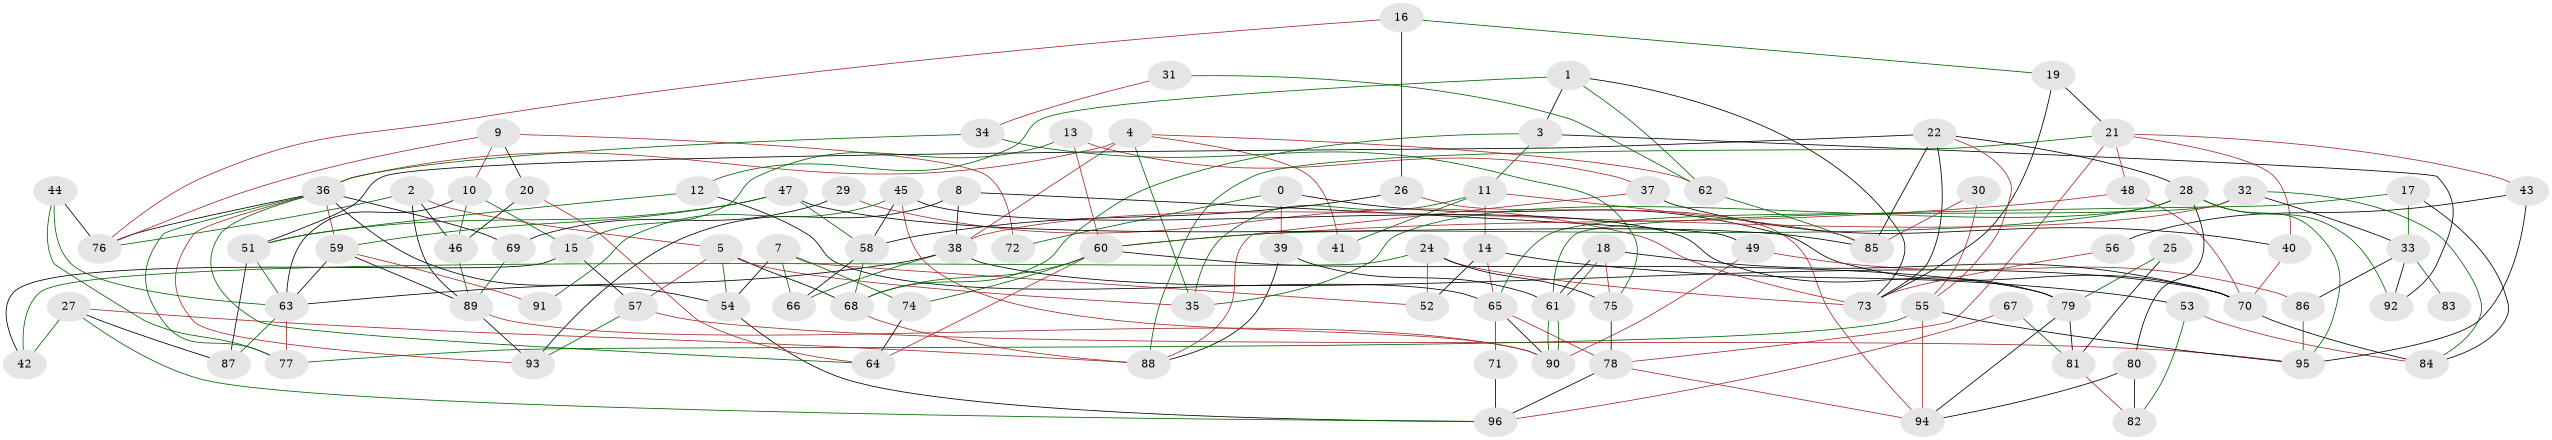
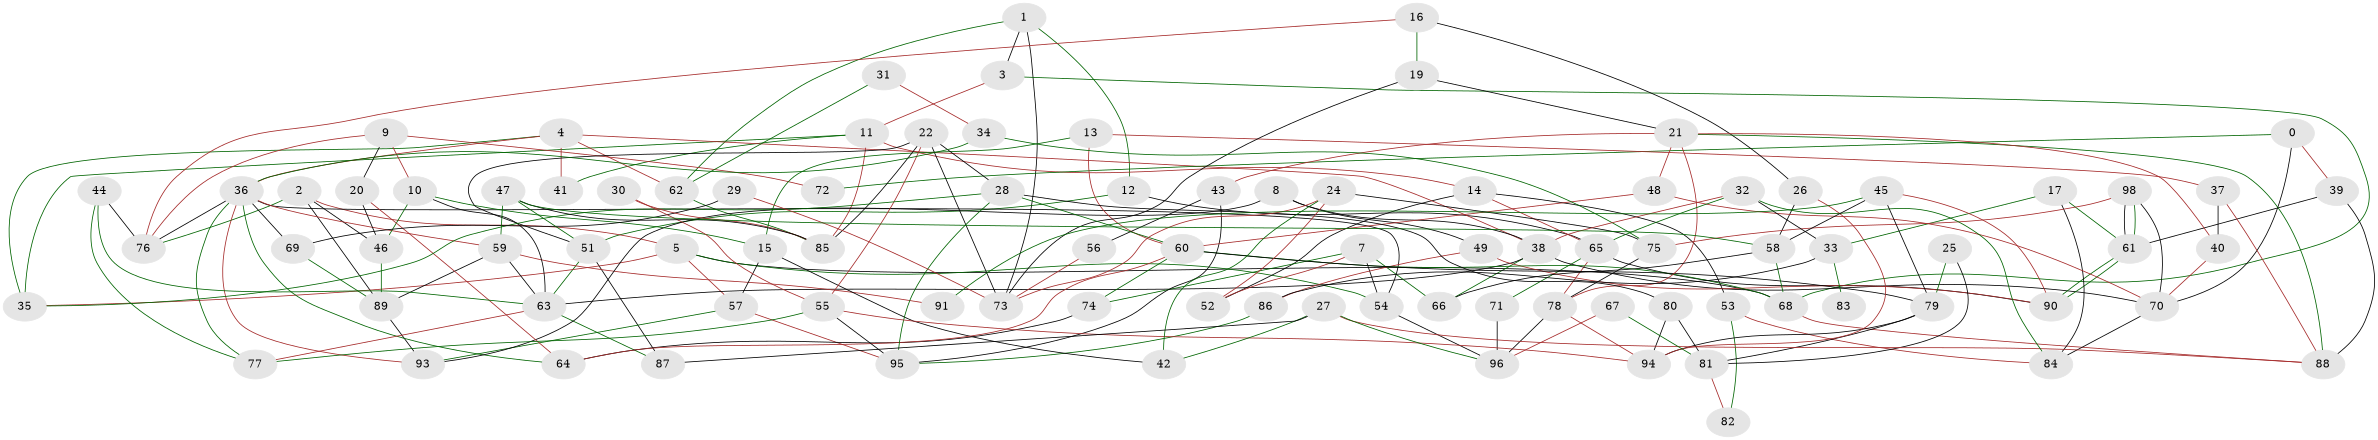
(1509, 166) -> (939, 102)
(1604, 249) -> (2130, 191)
(2391, 307) -> none
(1014, 331) -> none
(2135, 393) -> (1689, 336)
